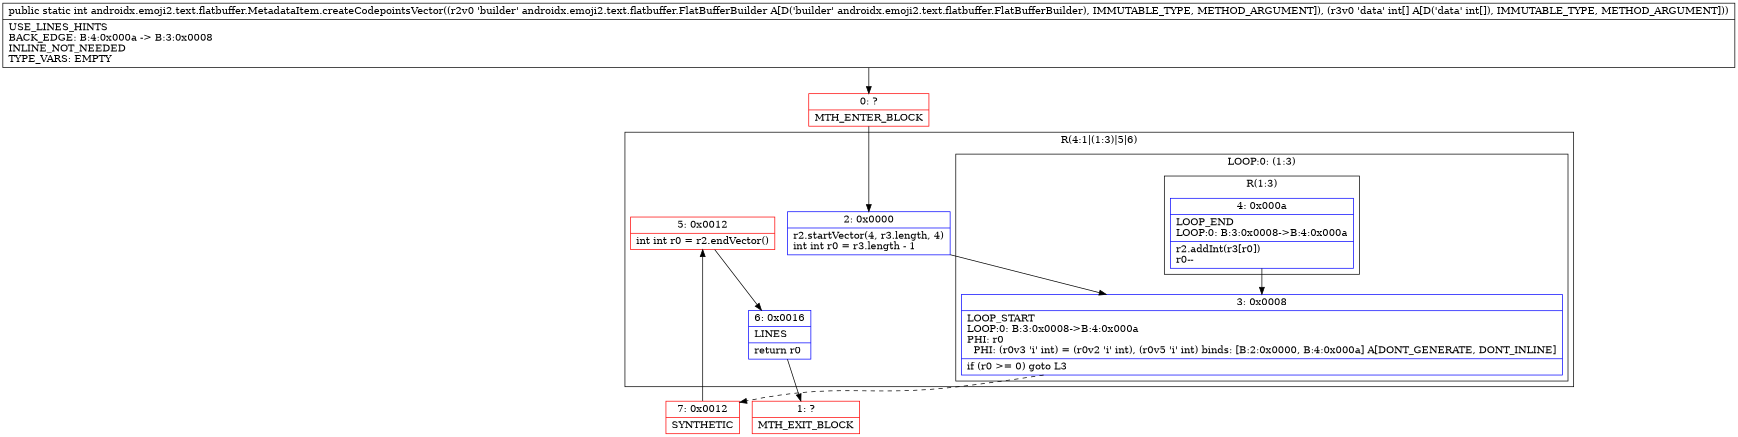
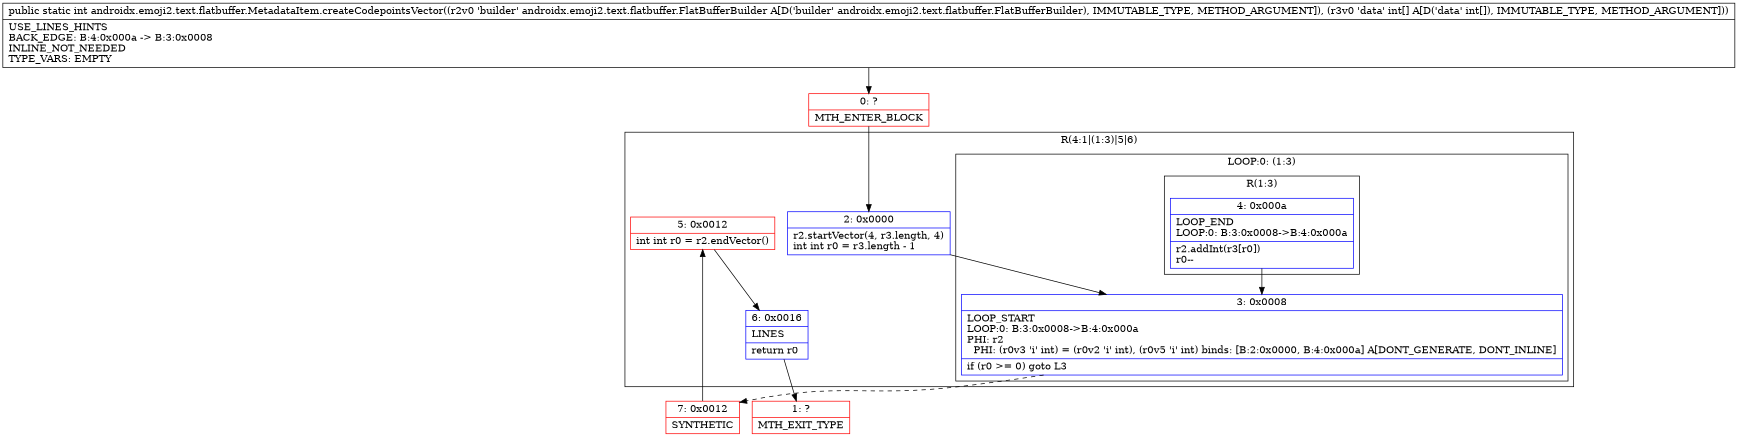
(987, 340) -> (987, 340)
(806, 425) -> (801, 425)
